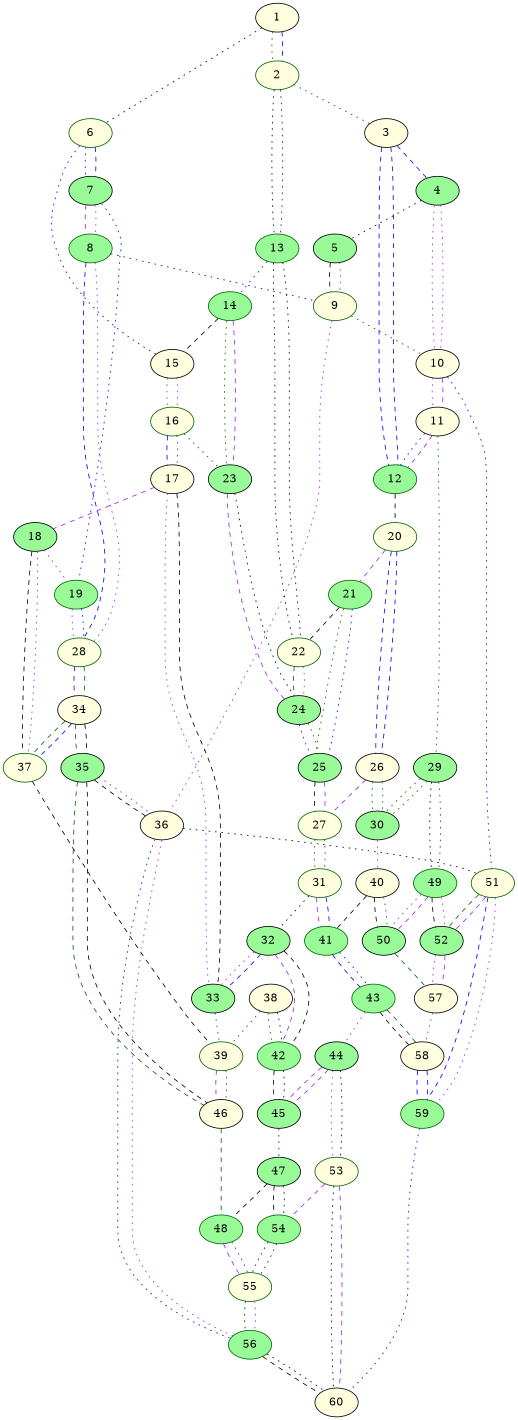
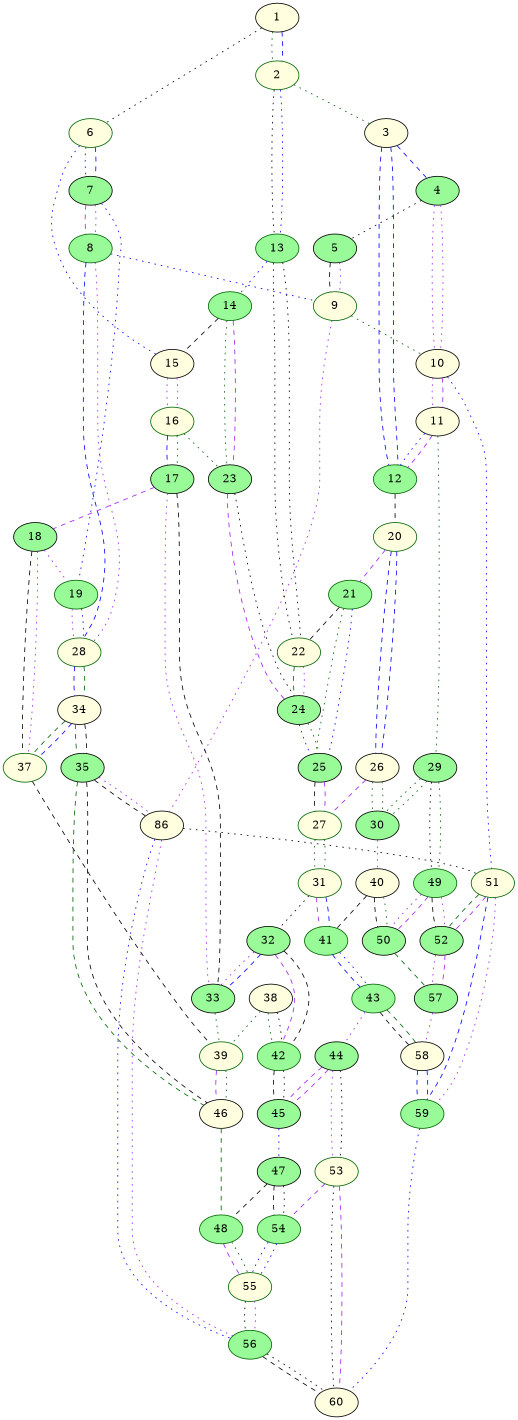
(172, 479) -> (172, 479)
(162, 825) -> (162, 825)
(436, 999) -> (436, 999)
